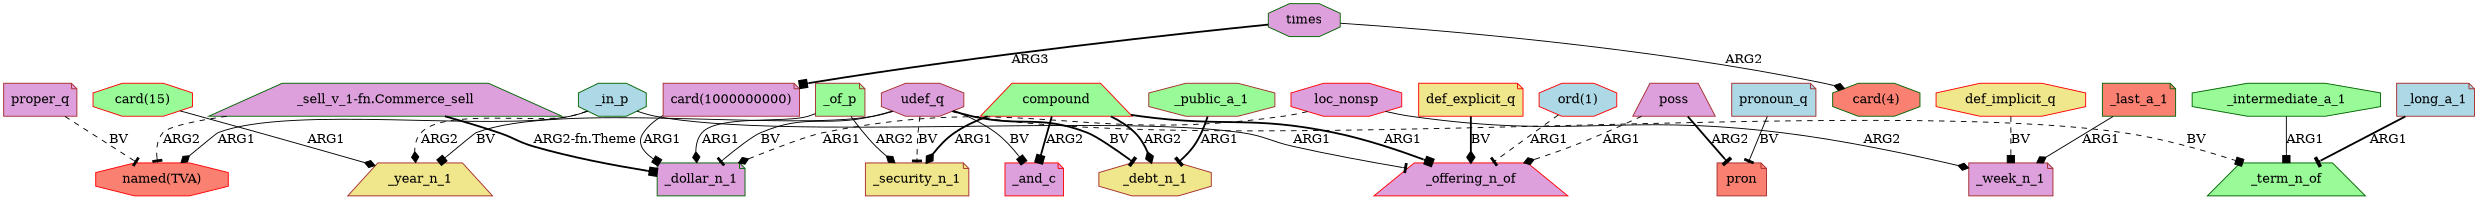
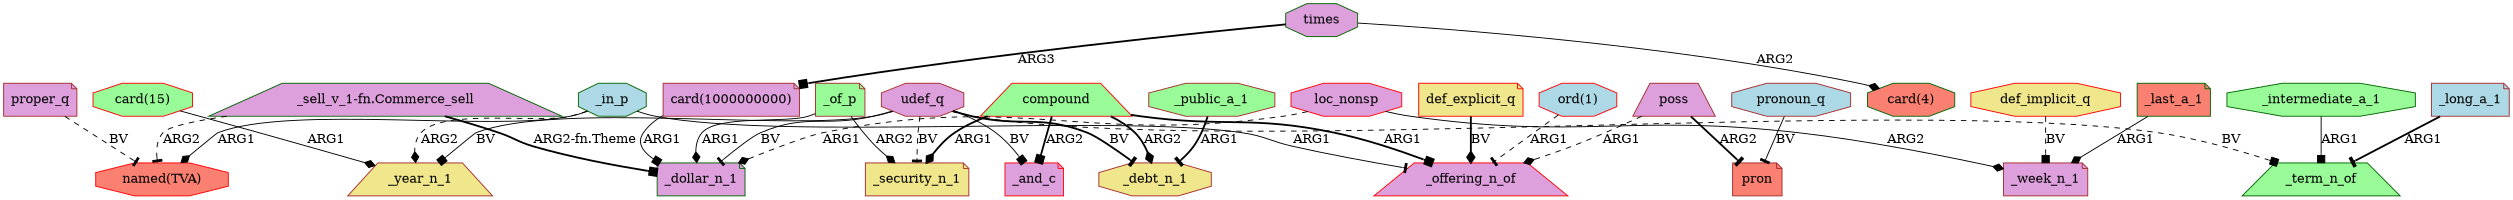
(1774, 100) -> (1791, 100)
